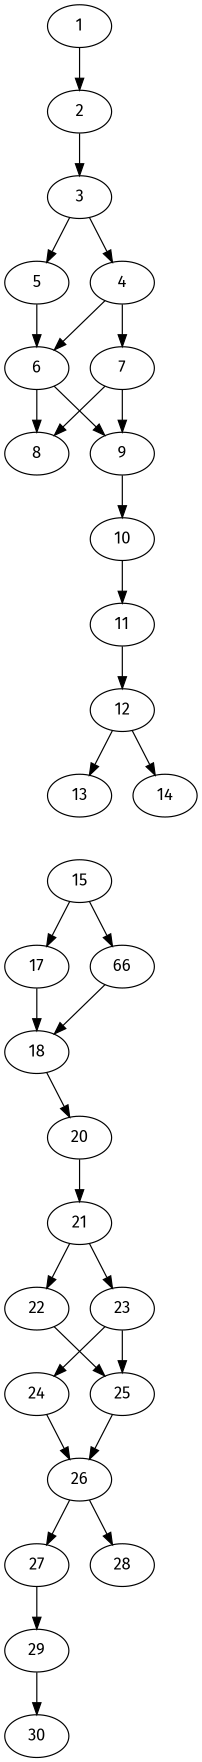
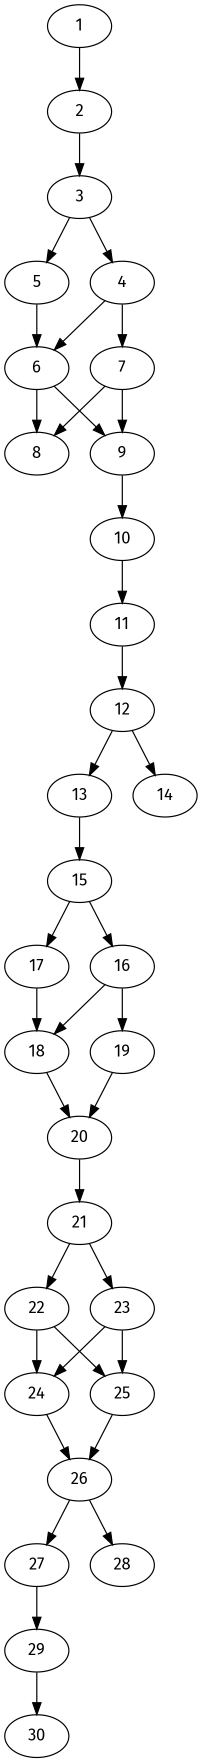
none -> (80, 833)
(122, 967) -> (122, 967)
none -> (122, 1052)
none -> (37, 1346)
